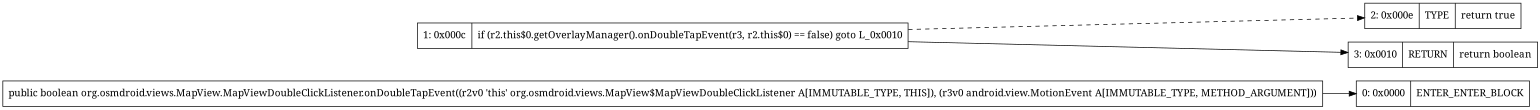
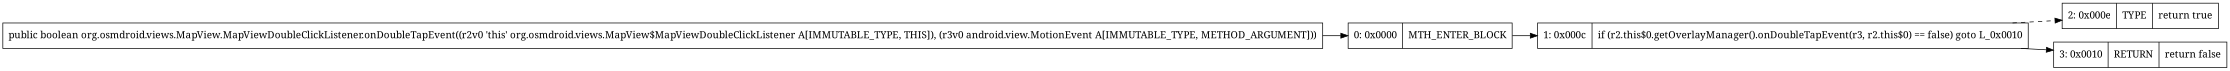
none -> (1521, 36)
(1496, 54) -> (2193, 54)
(1470, 93) -> (1457, 35)
